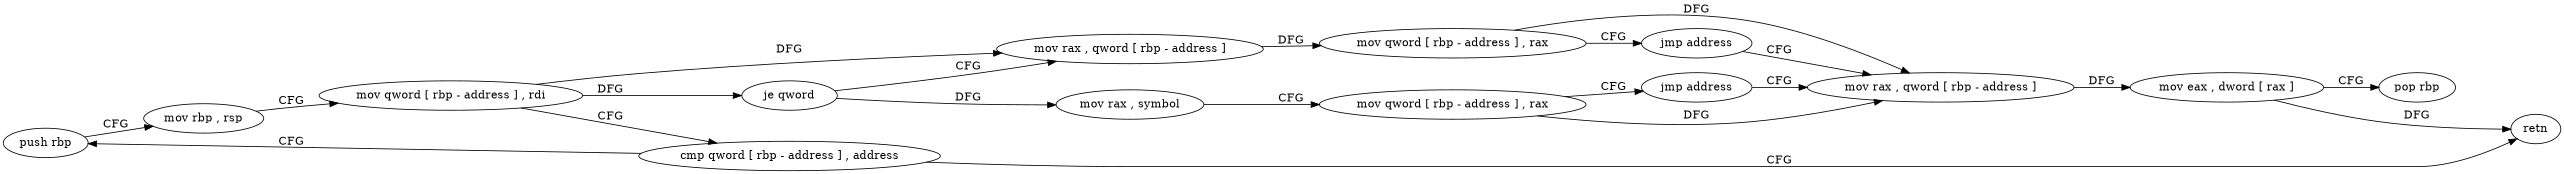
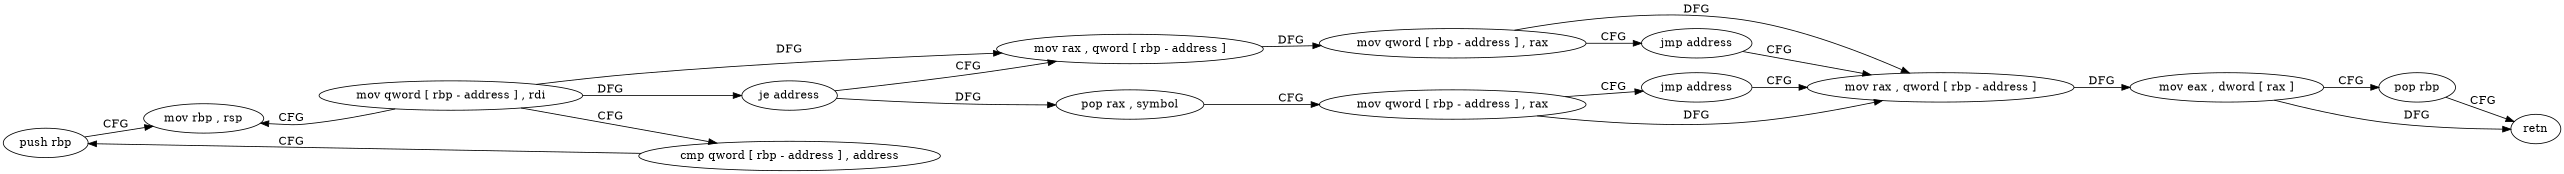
(790, 96) -> (790, 96)
(1130, 105) -> (1130, 105)
(293, 107) -> (332, 121)
(1720, 167) -> (2476, 108)
